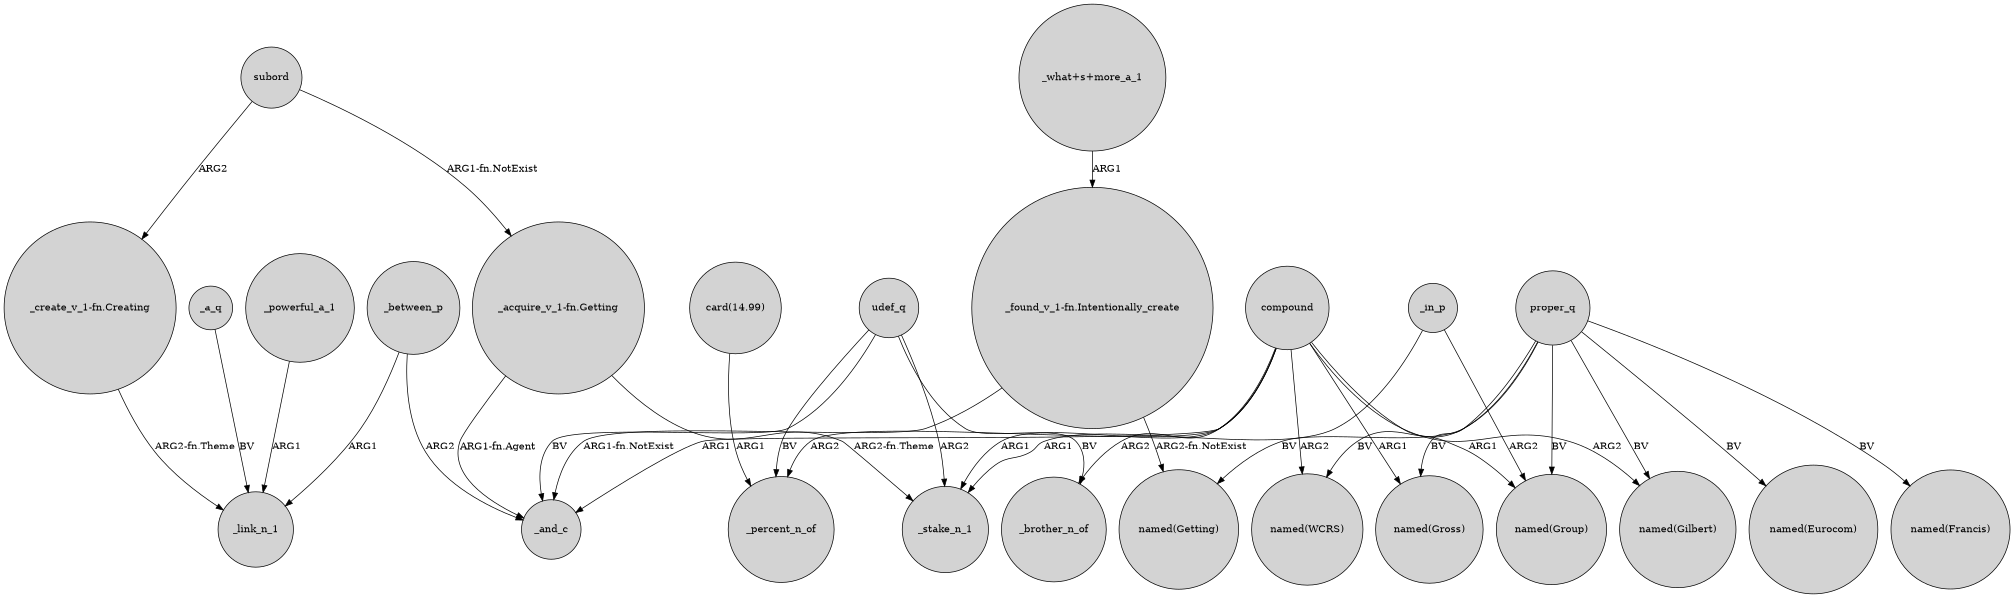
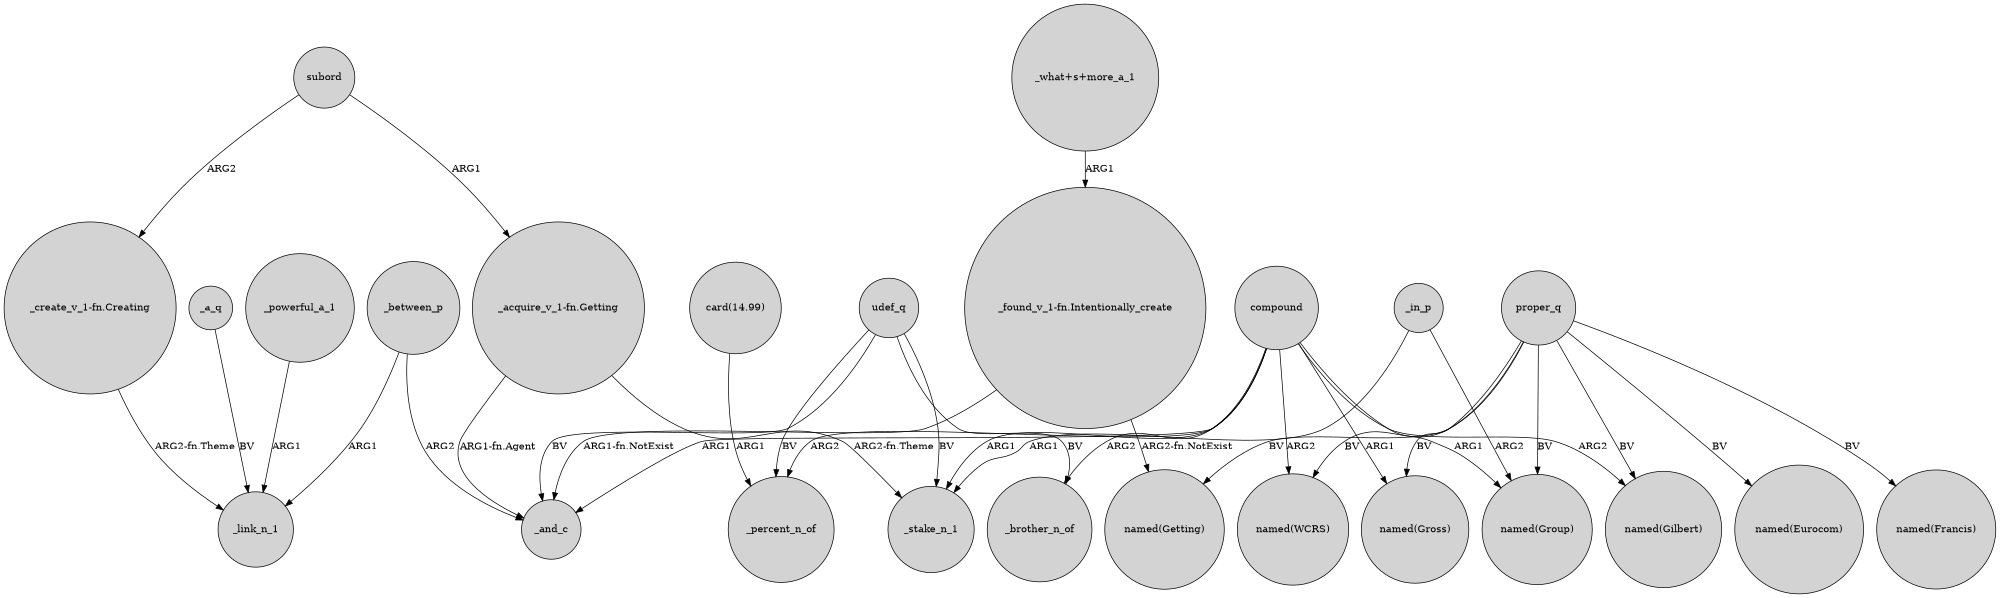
(492, 169) -> (467, 169)
(955, 447) -> (946, 447)
